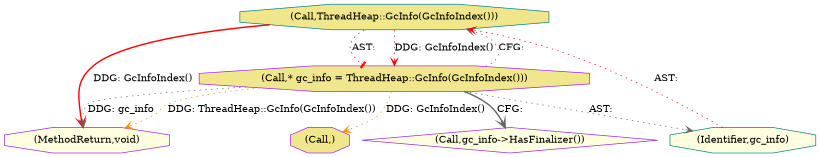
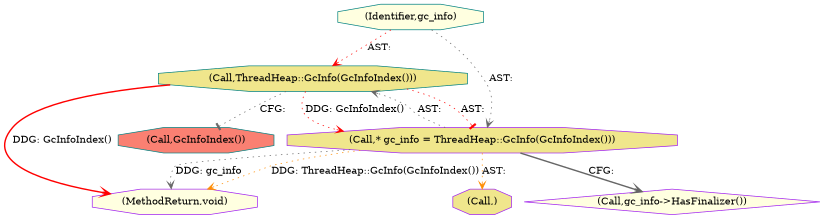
(513, 48) -> (431, 109)
(435, 109) -> (496, 171)
(575, 111) -> (475, 68)
none -> (196, 140)
